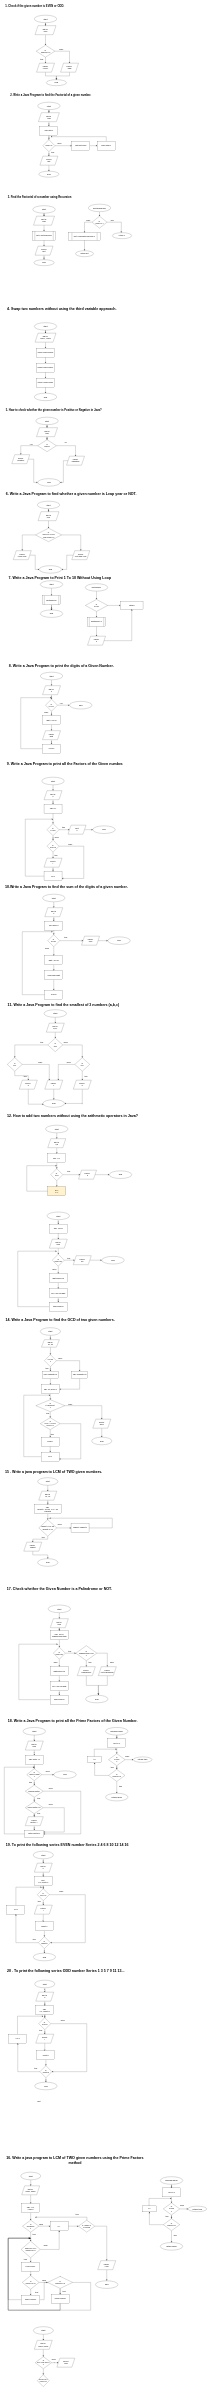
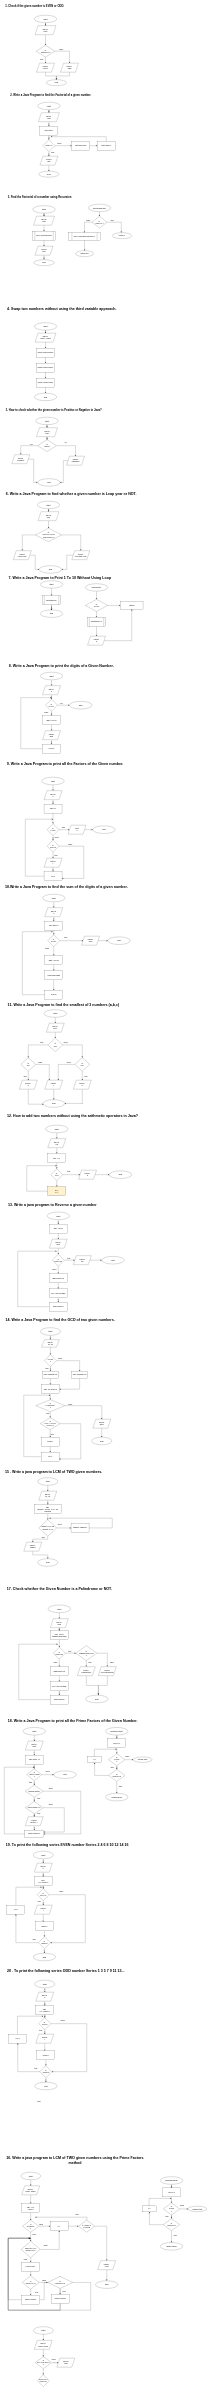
(15, 1064) -> (28, 1064)
none -> (52, 1205)
